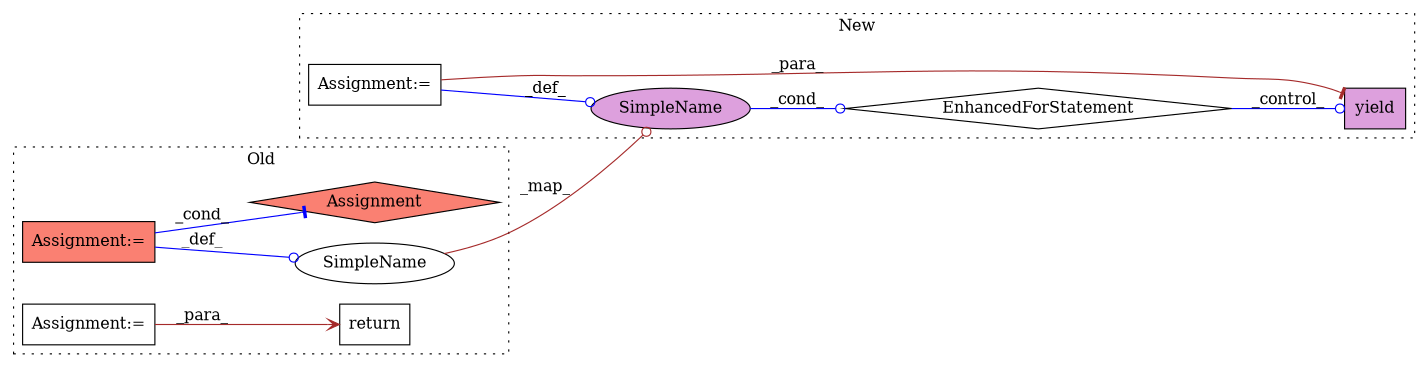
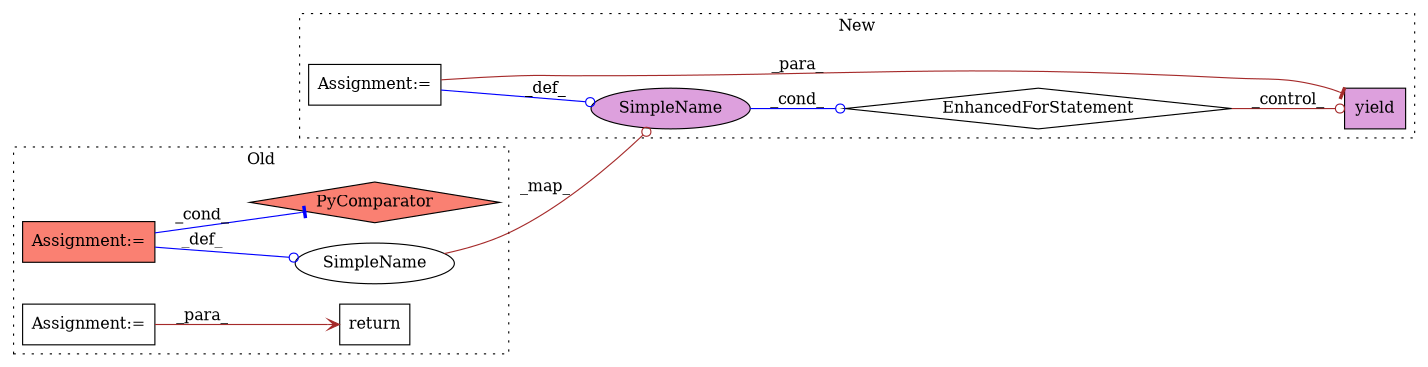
(1283, 109) -> (1283, 109)
(375, 202) -> (375, 202)
